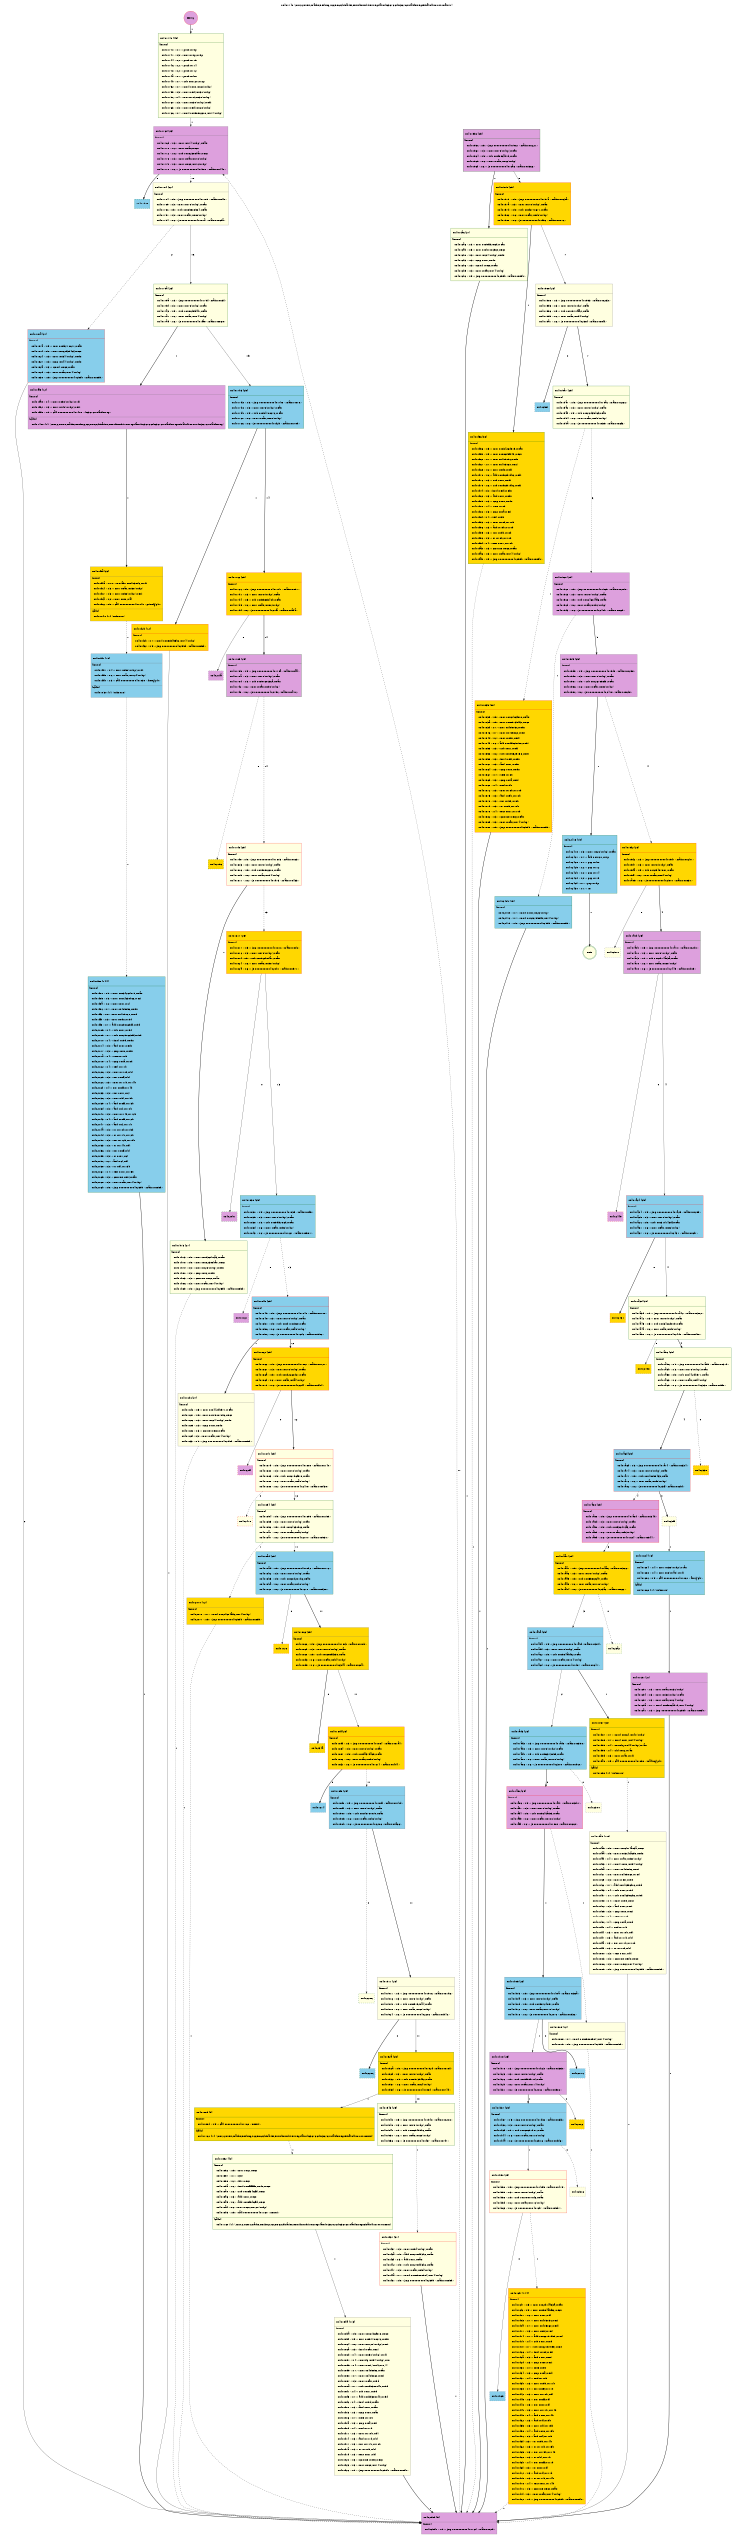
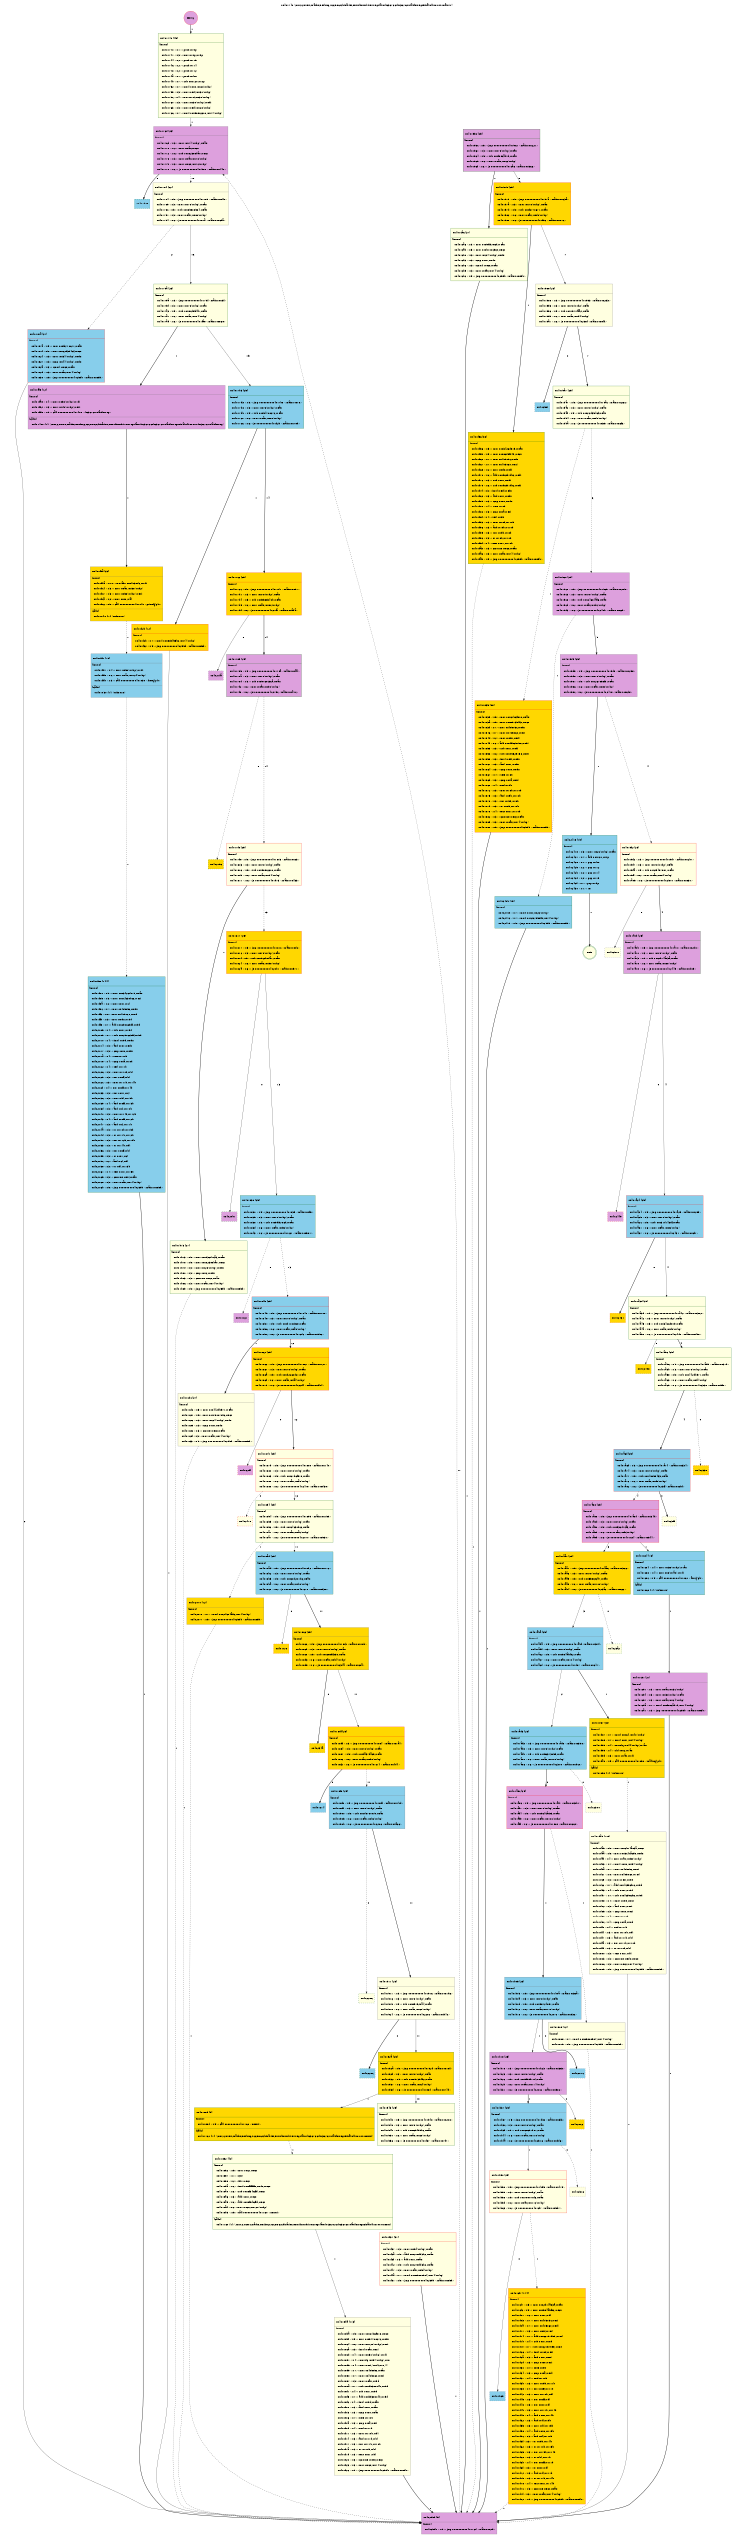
(658, 864) -> (658, 864)
(669, 1538) -> (644, 1546)
(417, 2188) -> none
